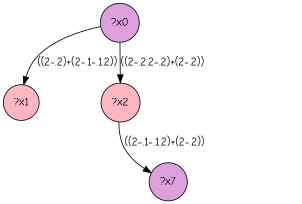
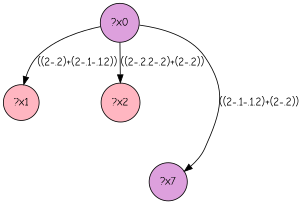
(125, 149) -> (216, 77)
